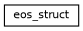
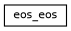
(42, 16) -> (35, 16)
